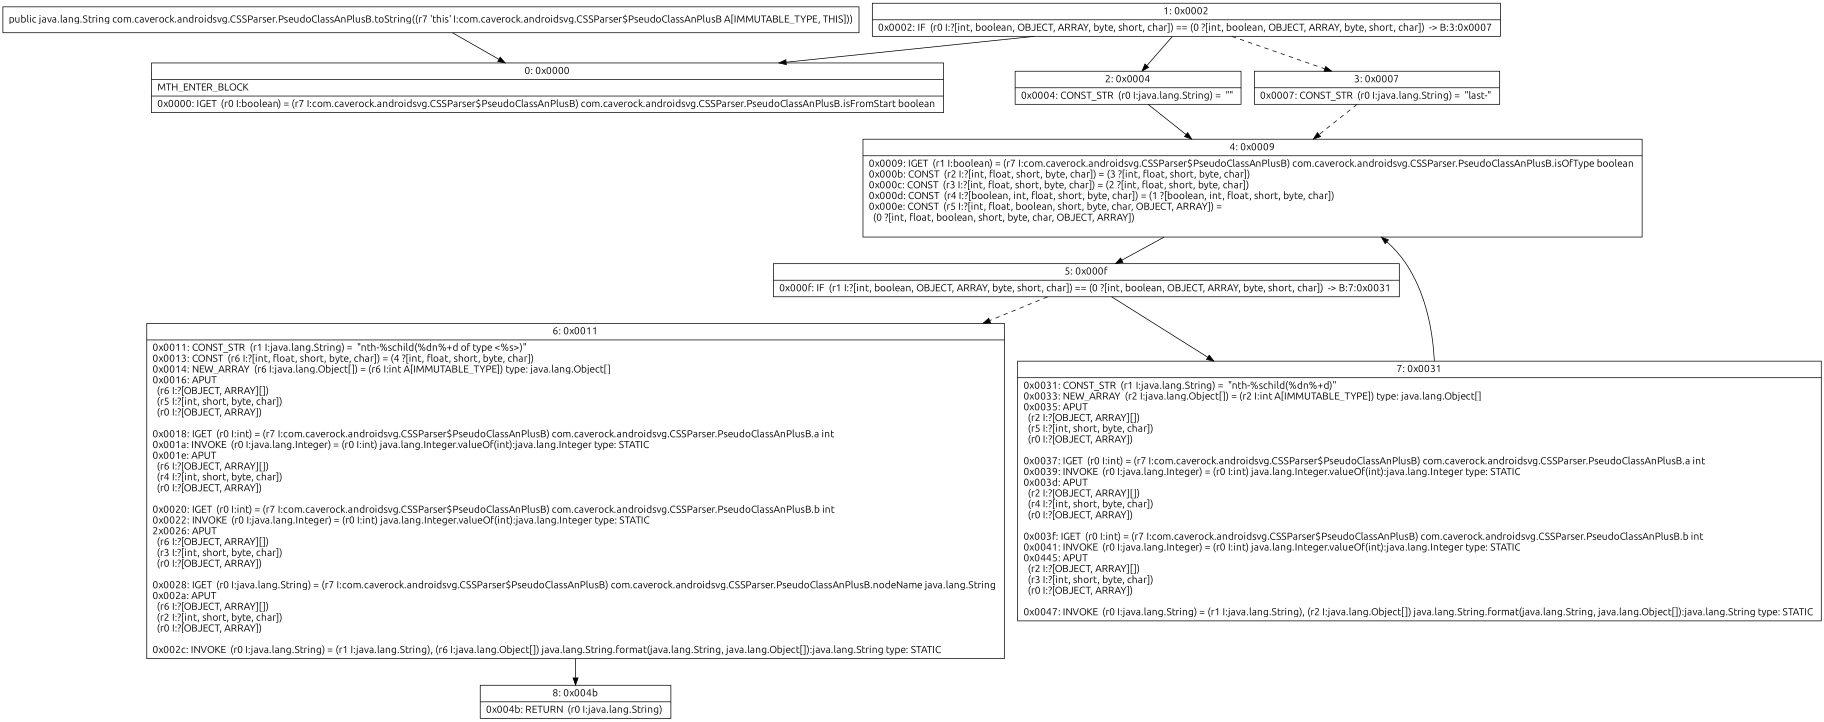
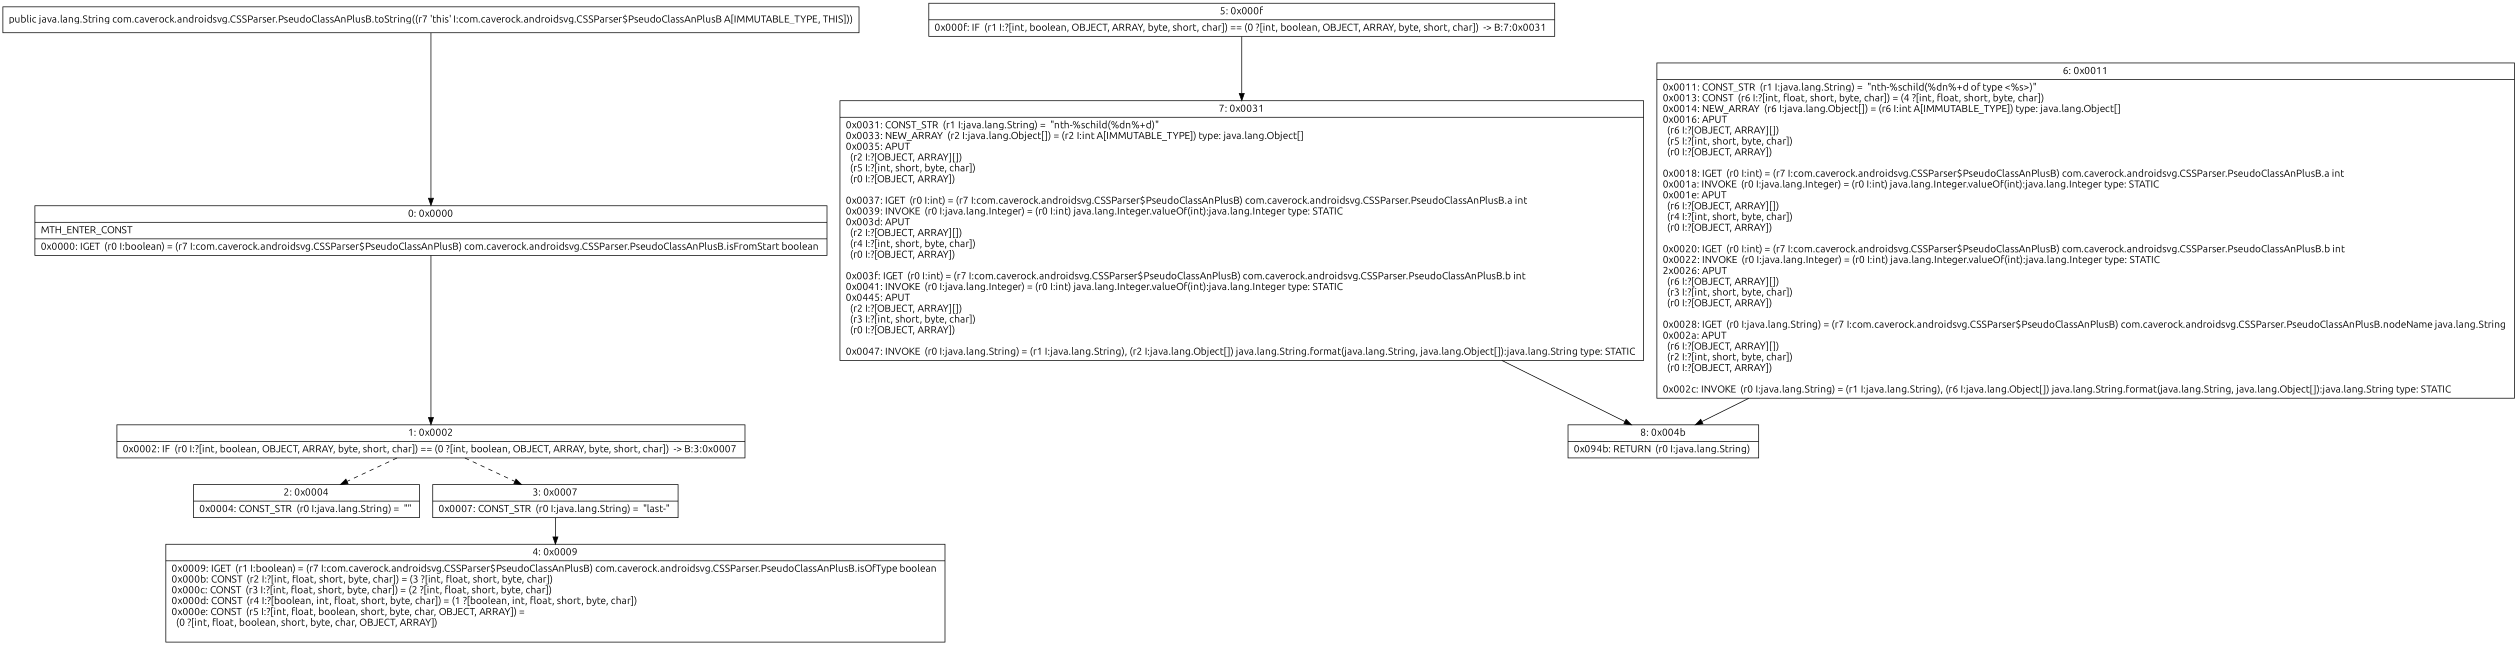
(910, 49) -> (431, 336)
(1160, 51) -> (372, 470)
(203, 87) -> (87, 230)
(1167, 119) -> none
(1338, 119) -> (555, 527)
(1143, 249) -> none
(1422, 297) -> (1563, 391)
(1019, 309) -> none
(576, 710) -> (1663, 449)
